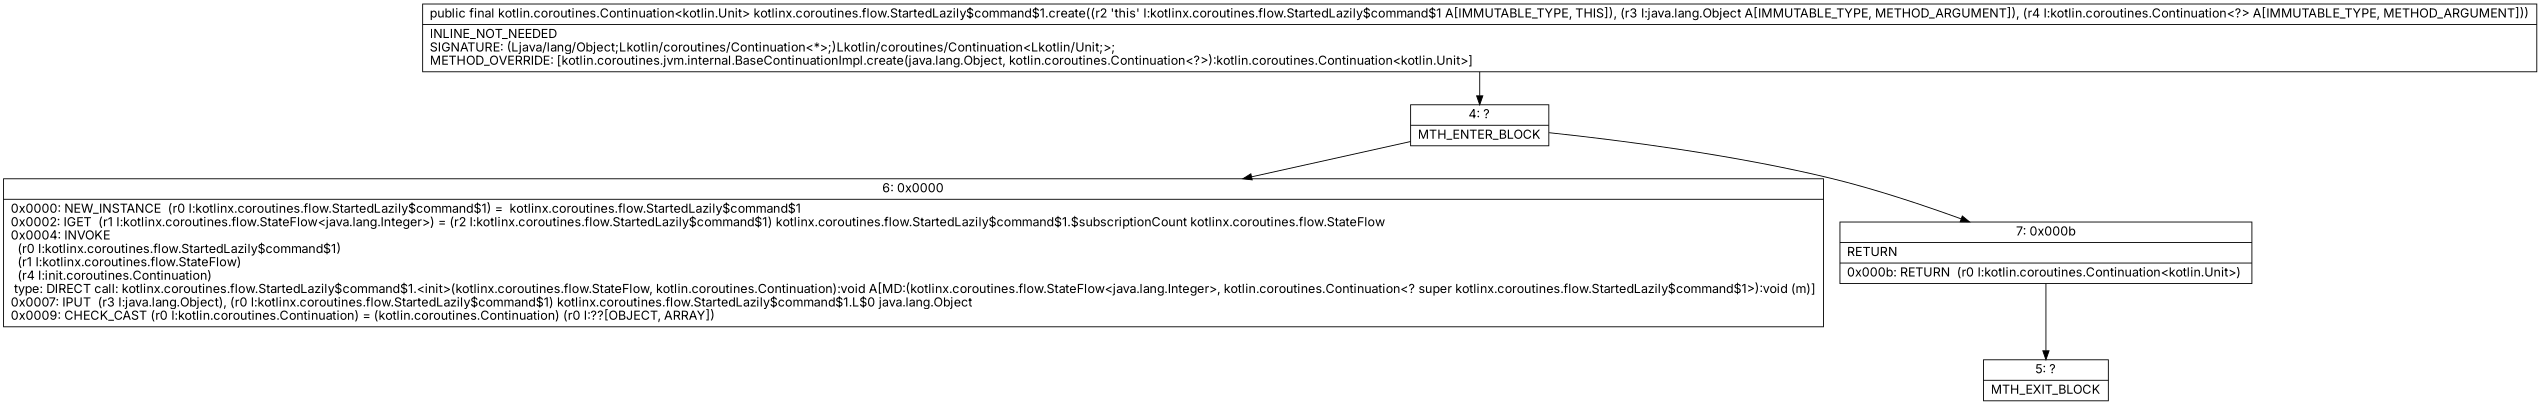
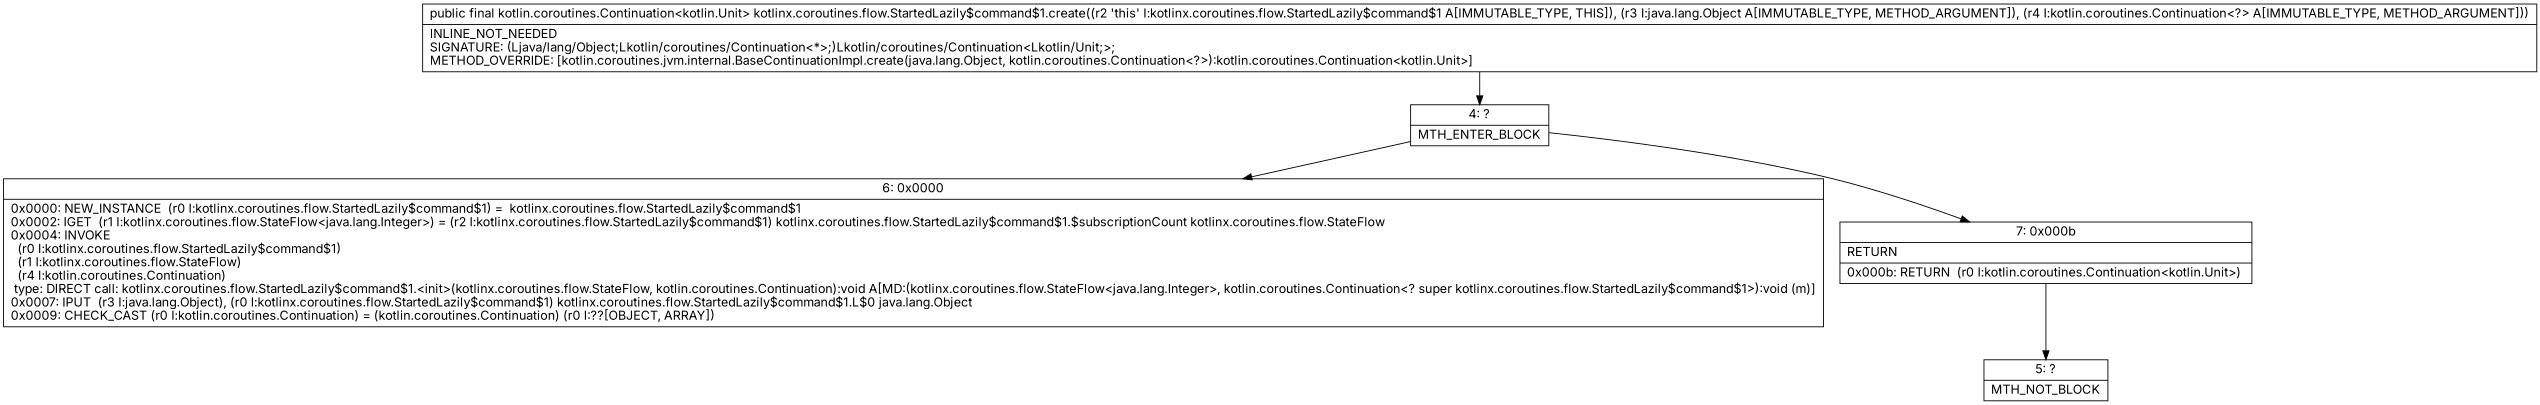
(111, 276) -> (119, 276)
(2046, 390) -> (2046, 390)
